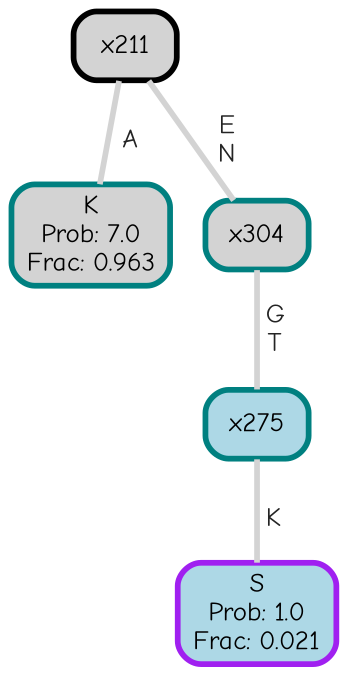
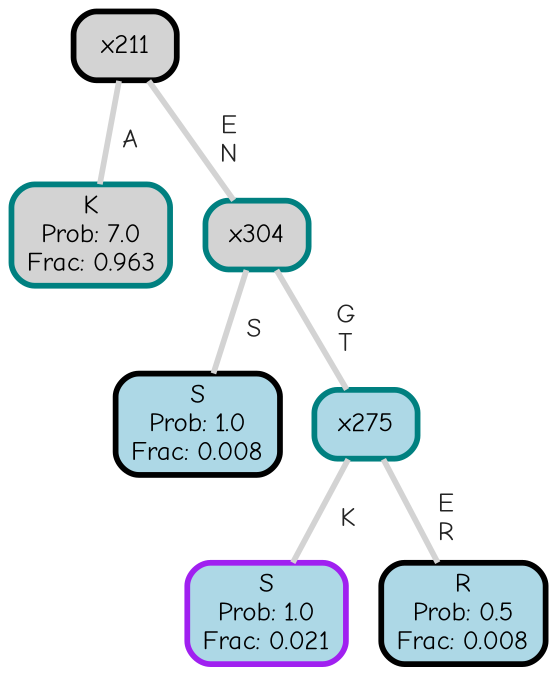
none -> (198, 424)
none -> (463, 613)
